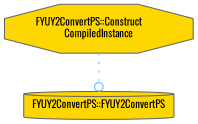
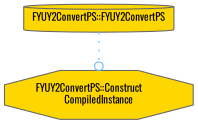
(99, 68) -> (99, 47)
